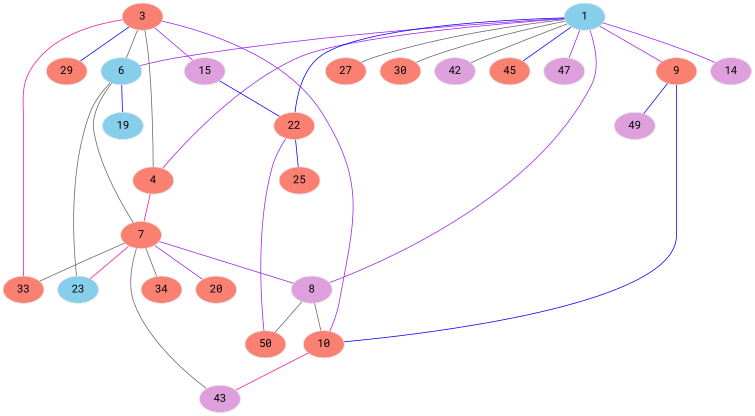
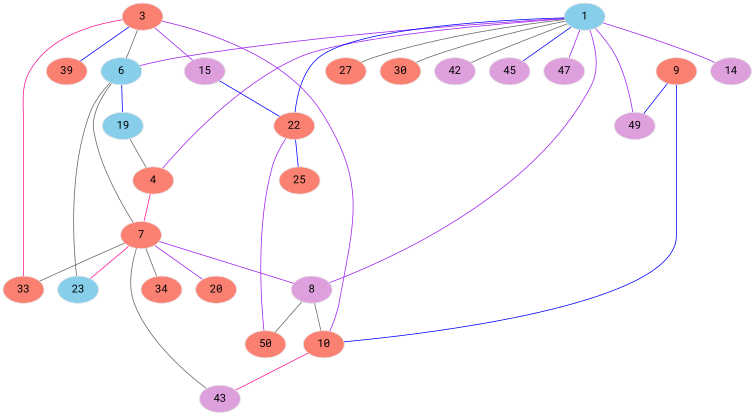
(631, 44) -> (621, 67)
(67, 71) -> (67, 71)
(510, 71) -> (510, 71)
(151, 98) -> (138, 153)
